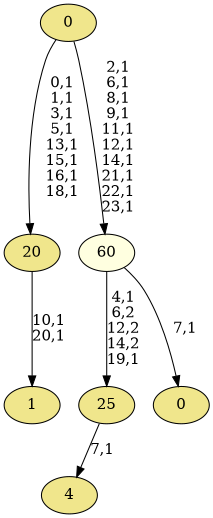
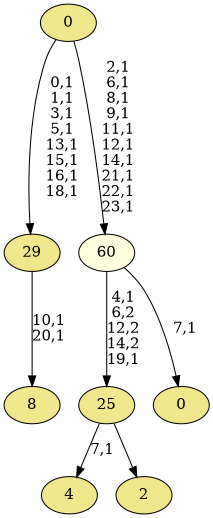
(32, 253) -> (32, 253)
(32, 405) -> (32, 405)
none -> (144, 495)
